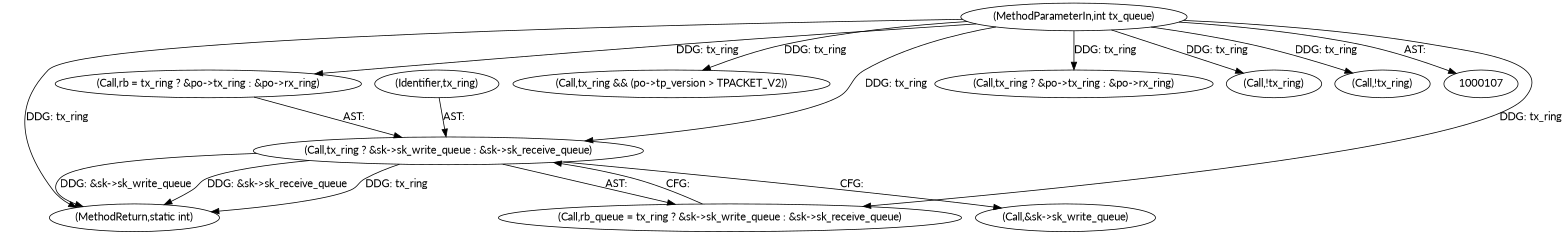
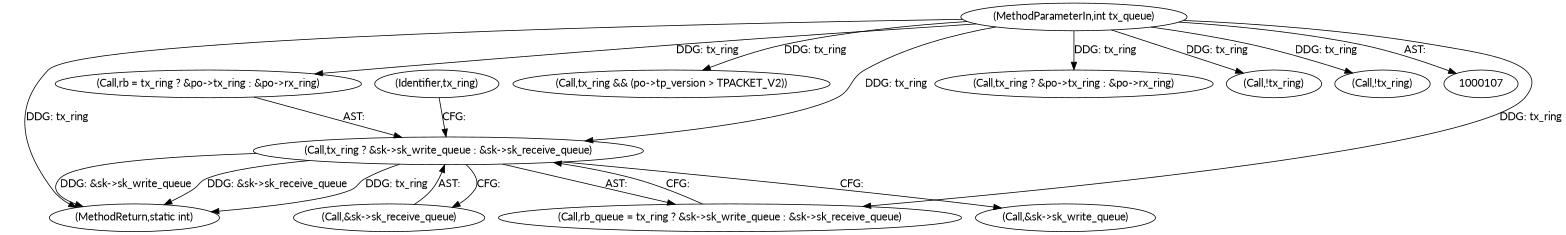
(456, 117) -> (456, 117)
none -> (389, 218)
